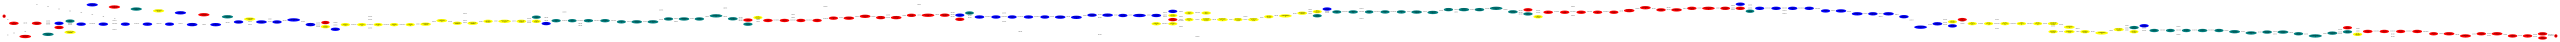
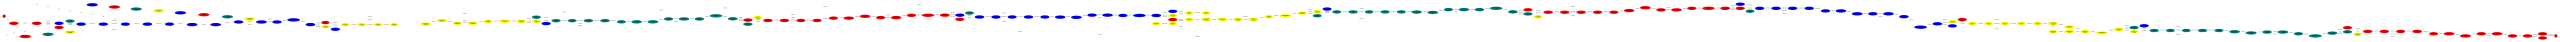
(1181, 18) -> (1181, 14)
(410, 25) -> none
